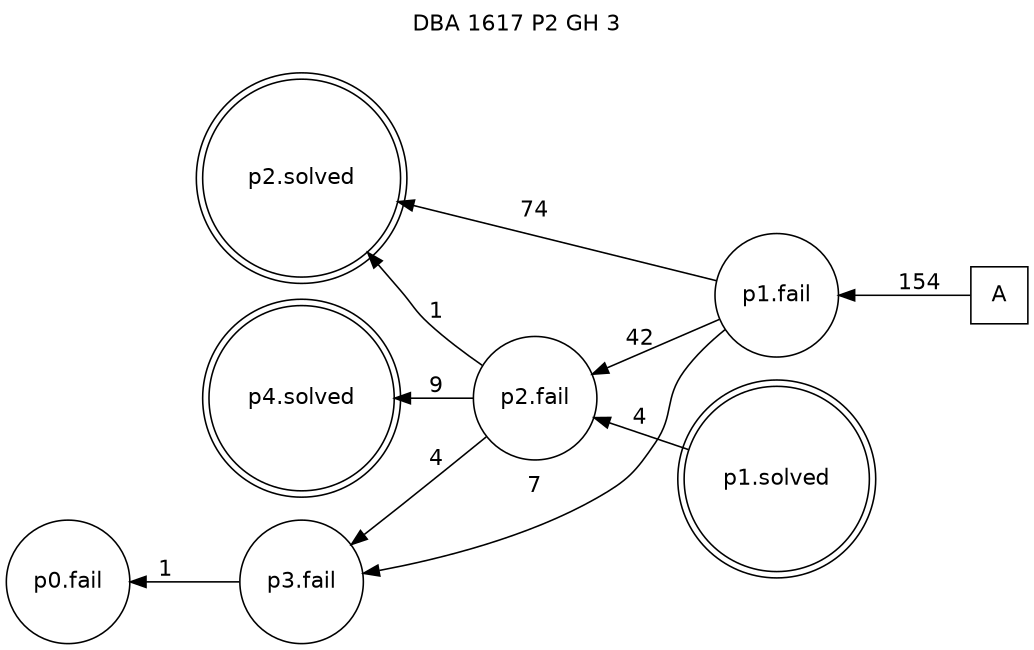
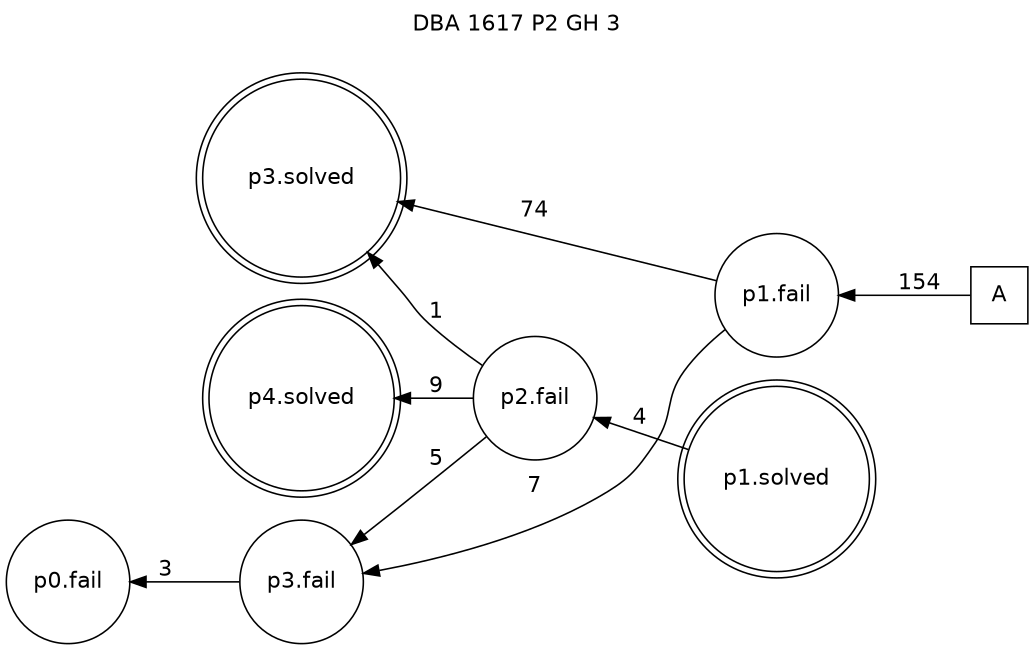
(302, 178) -> (302, 178)
(663, 344) -> none
(437, 459) -> (437, 459)
(166, 570) -> (166, 570)
